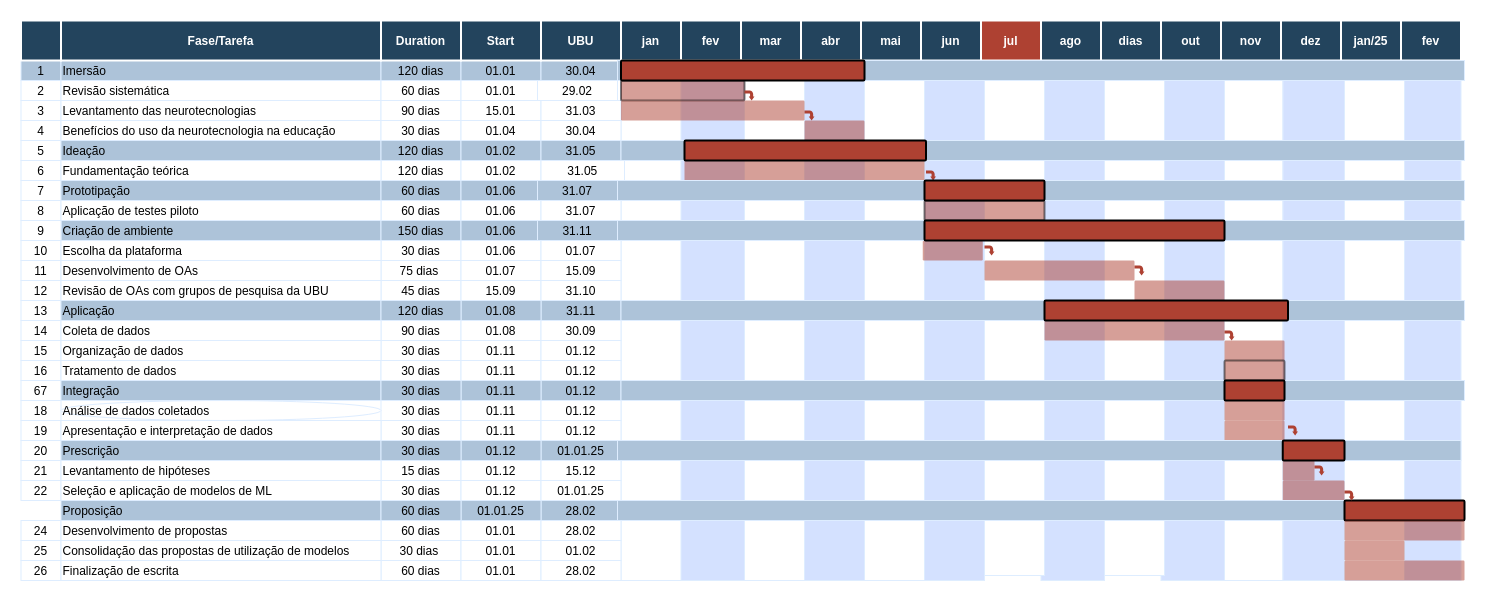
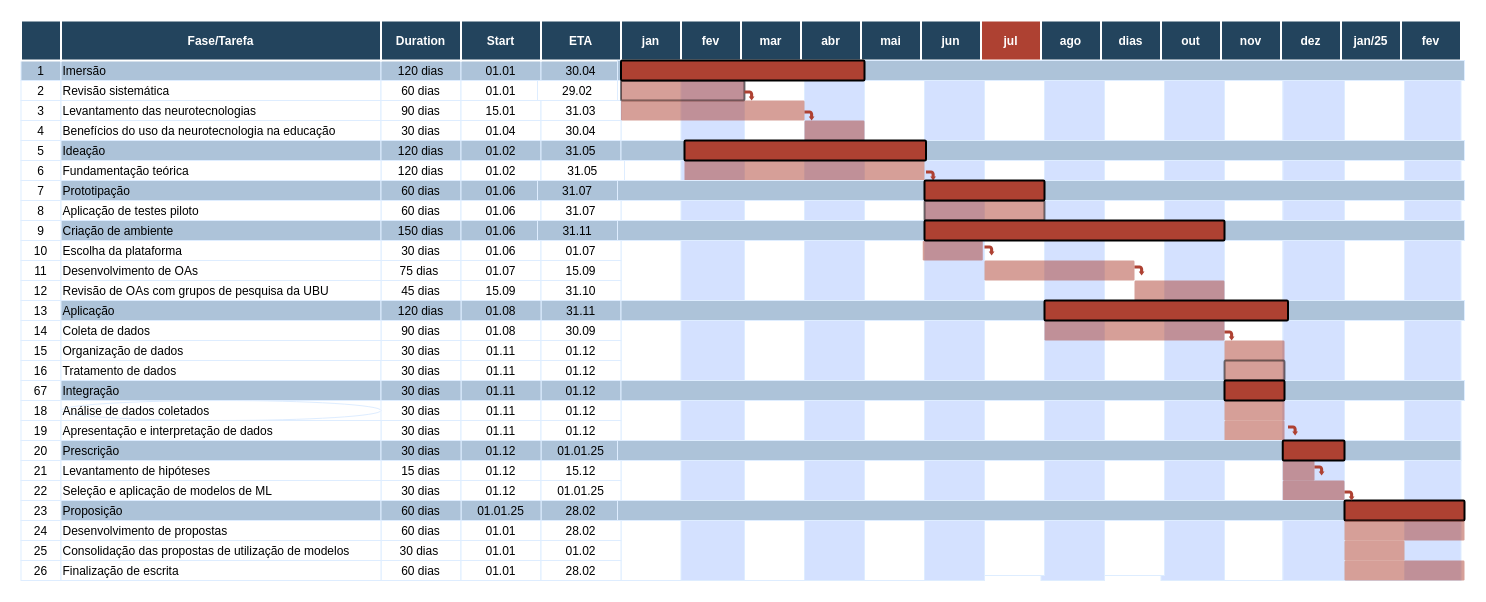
(581, 41) -> (581, 41)
none -> (41, 511)
